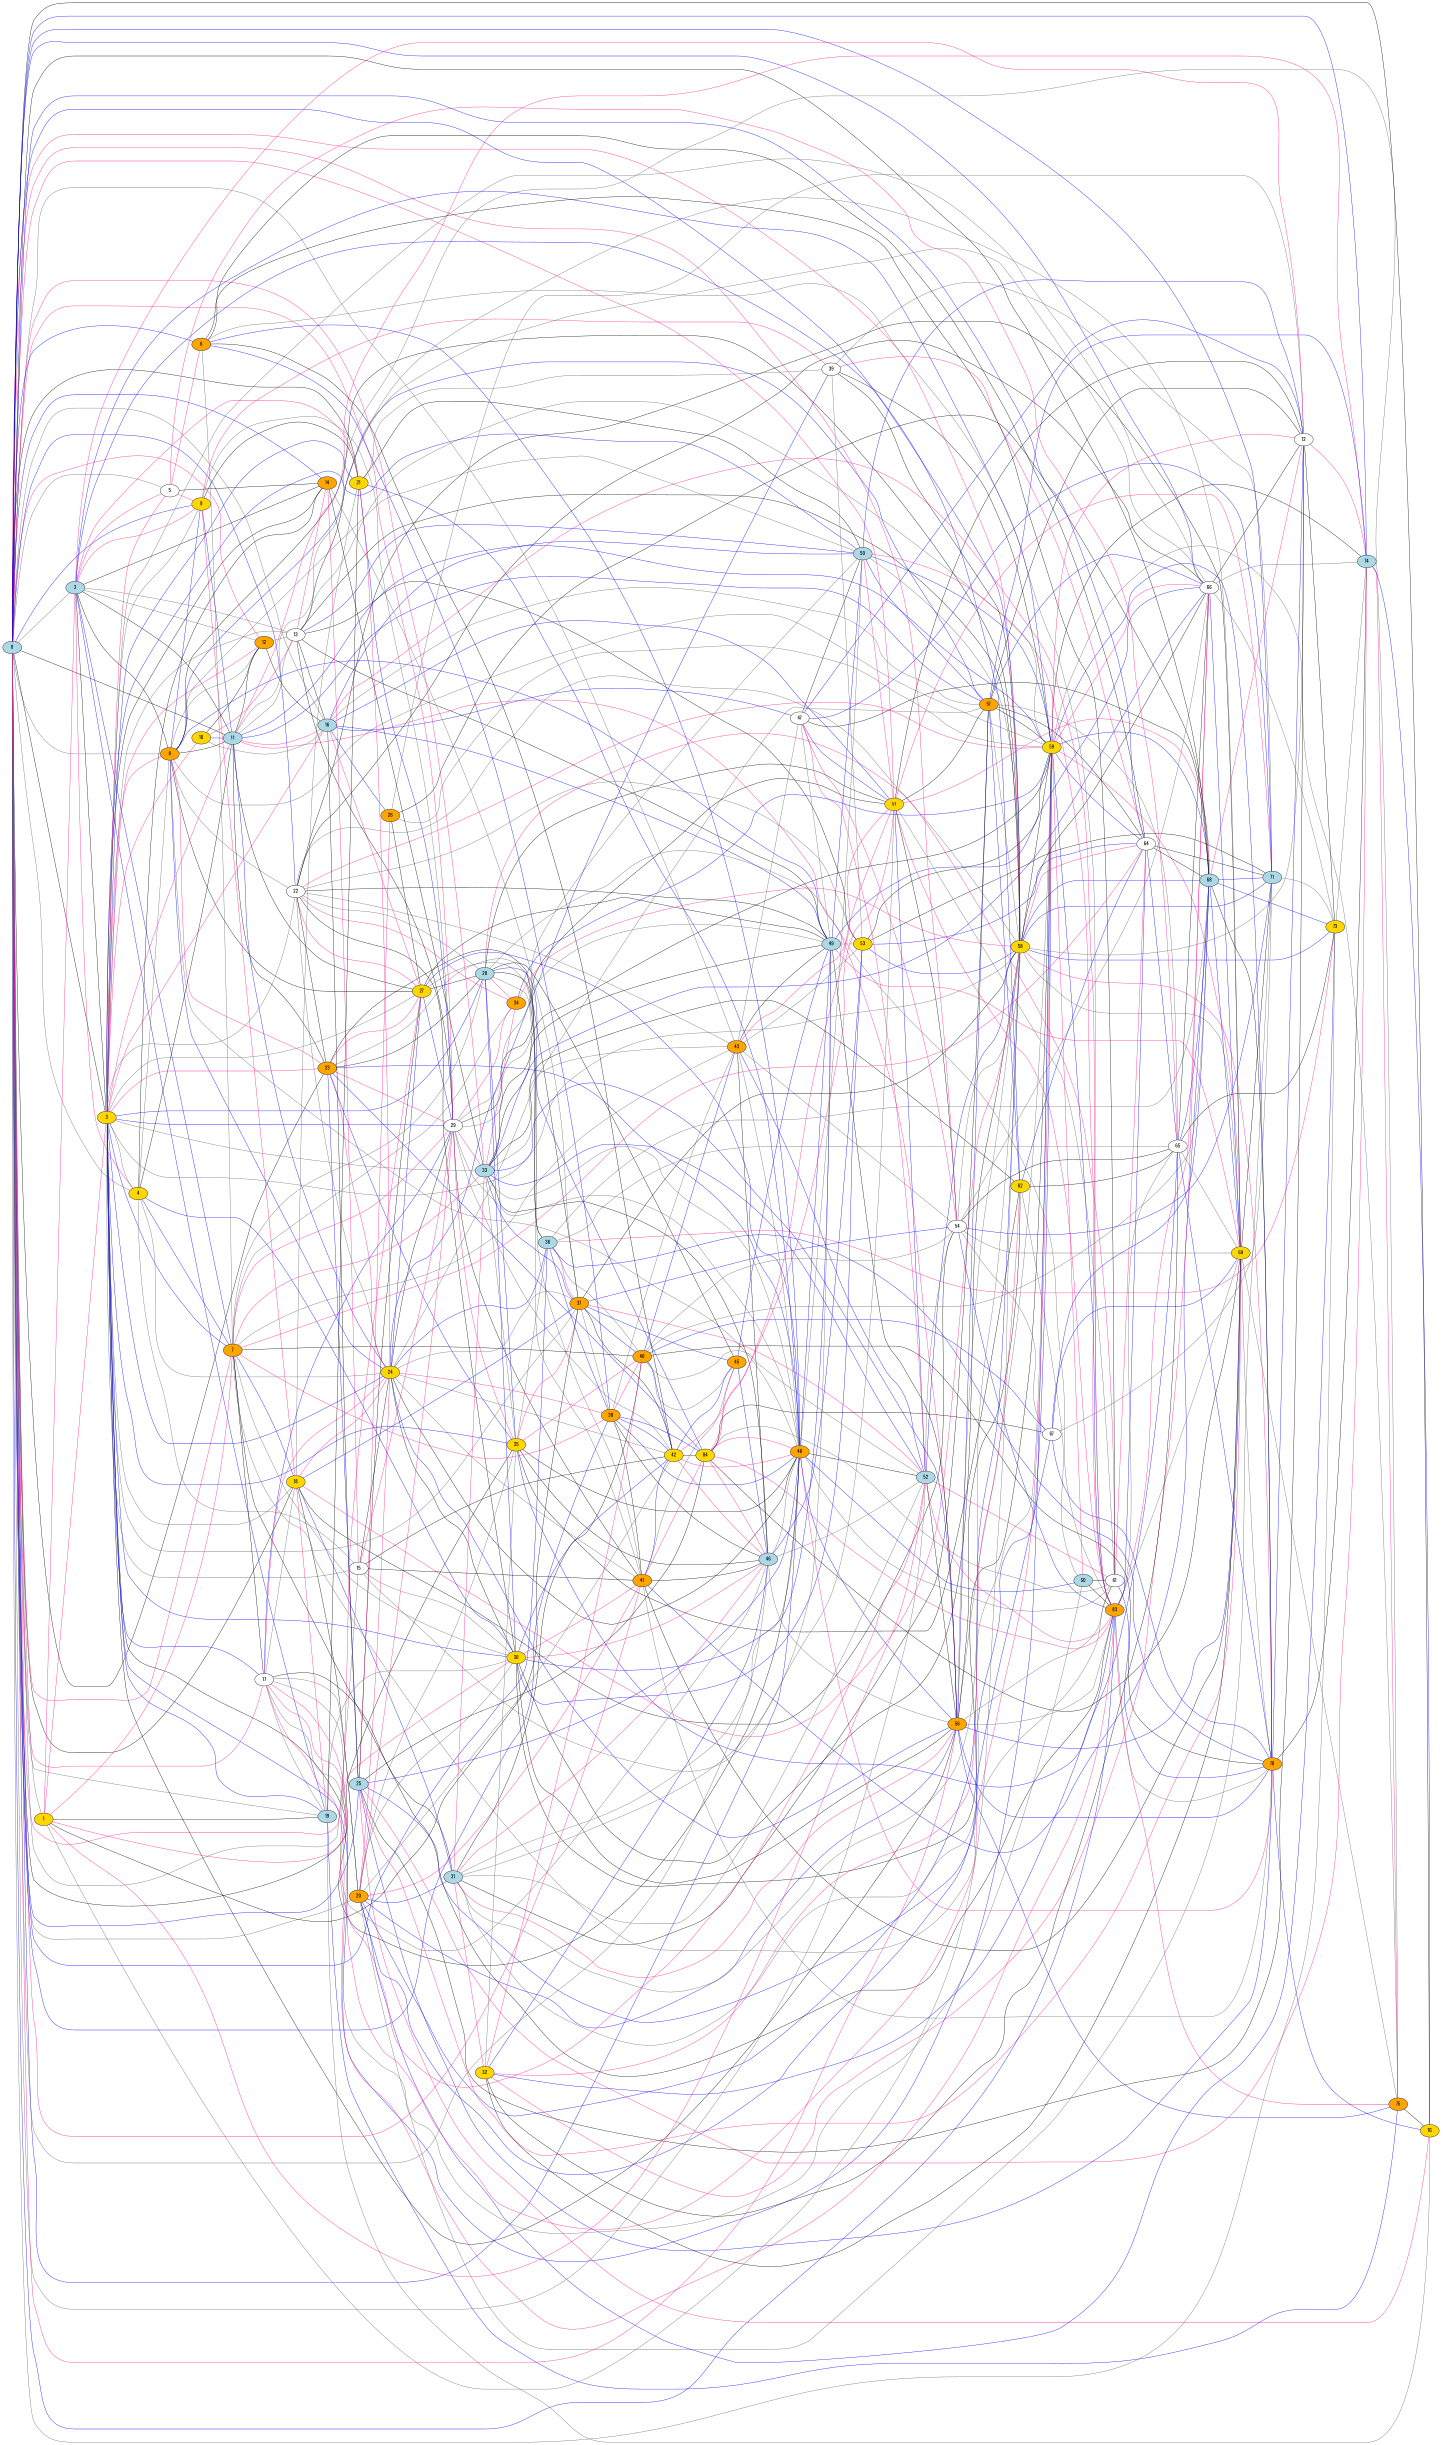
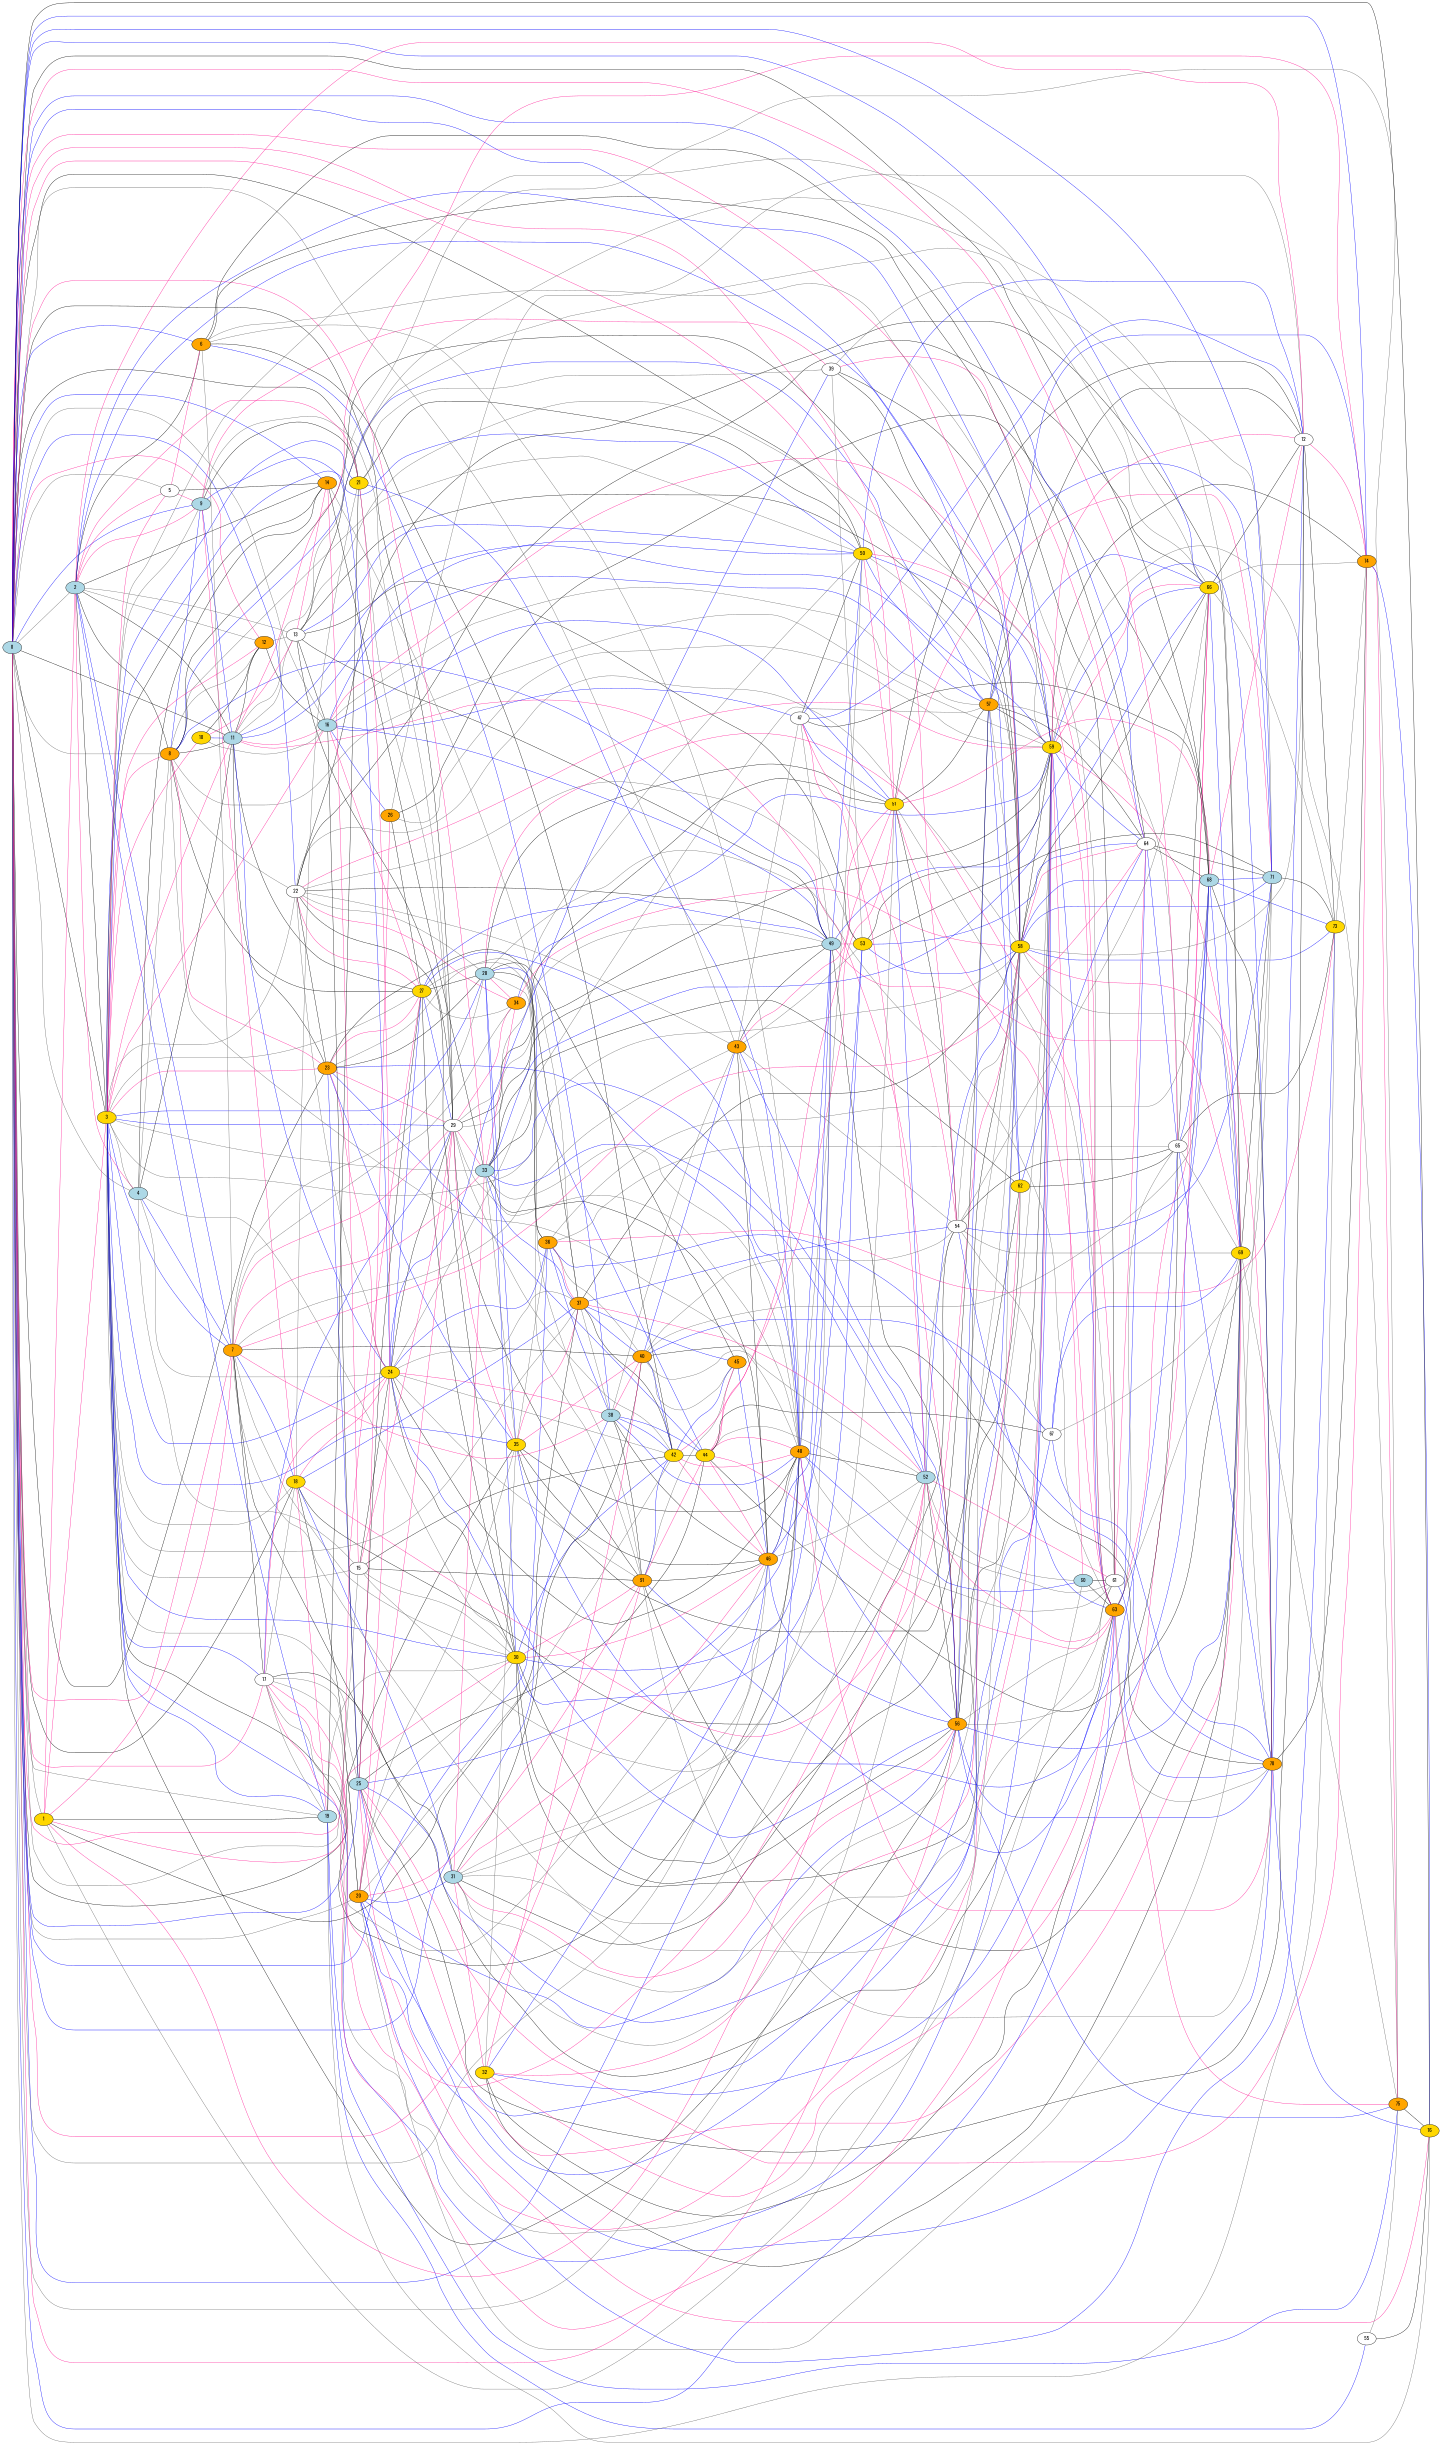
none -> (280, 190)
(906, 214) -> (711, 96)
(346, 391) -> (346, 391)
none -> (129, 461)
(201, 504) -> (201, 504)
(863, 554) -> (863, 554)
(1367, 561) -> (1367, 561)
(1209, 588) -> (1209, 588)
(688, 748) -> (688, 748)
(1173, 758) -> none
(123, 780) -> (121, 1555)
(411, 788) -> (411, 788)
(1315, 890) -> (1315, 890)
(614, 900) -> (614, 900)
none -> (462, 1018)
(575, 1059) -> none
(216, 1085) -> (372, 821)
(776, 1151) -> (819, 1256)
(138, 1194) -> (138, 1194)
(548, 1242) -> (548, 1242)
none -> (447, 1327)
(1054, 1374) -> (982, 1558)
(611, 1415) -> (611, 1415)
(369, 1419) -> (369, 1419)
(705, 1455) -> (705, 1455)
(768, 1559) -> (768, 1559)
(642, 1581) -> (642, 1581)
(1115, 1610) -> (1115, 1610)
(830, 1672) -> (830, 1672)
none -> (1367, 2339)
